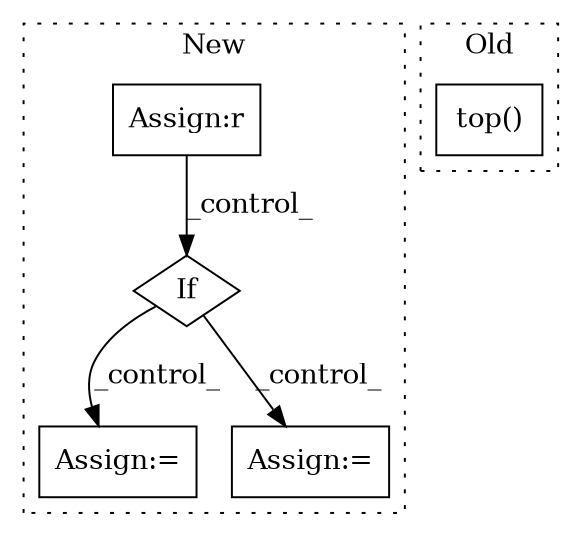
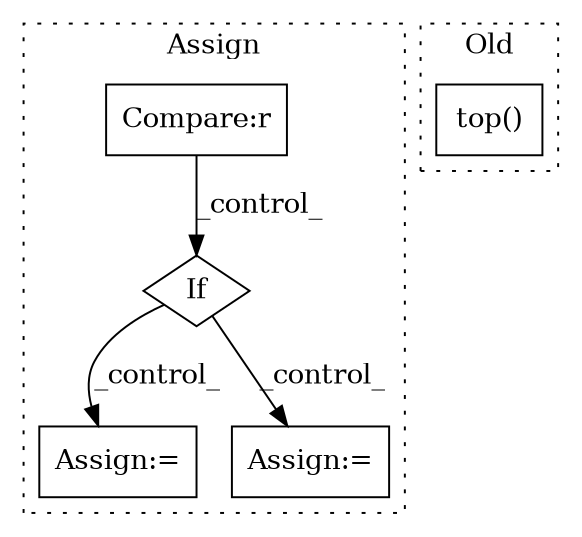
(214, 46) -> (214, 46)
(187, 120) -> (197, 120)
